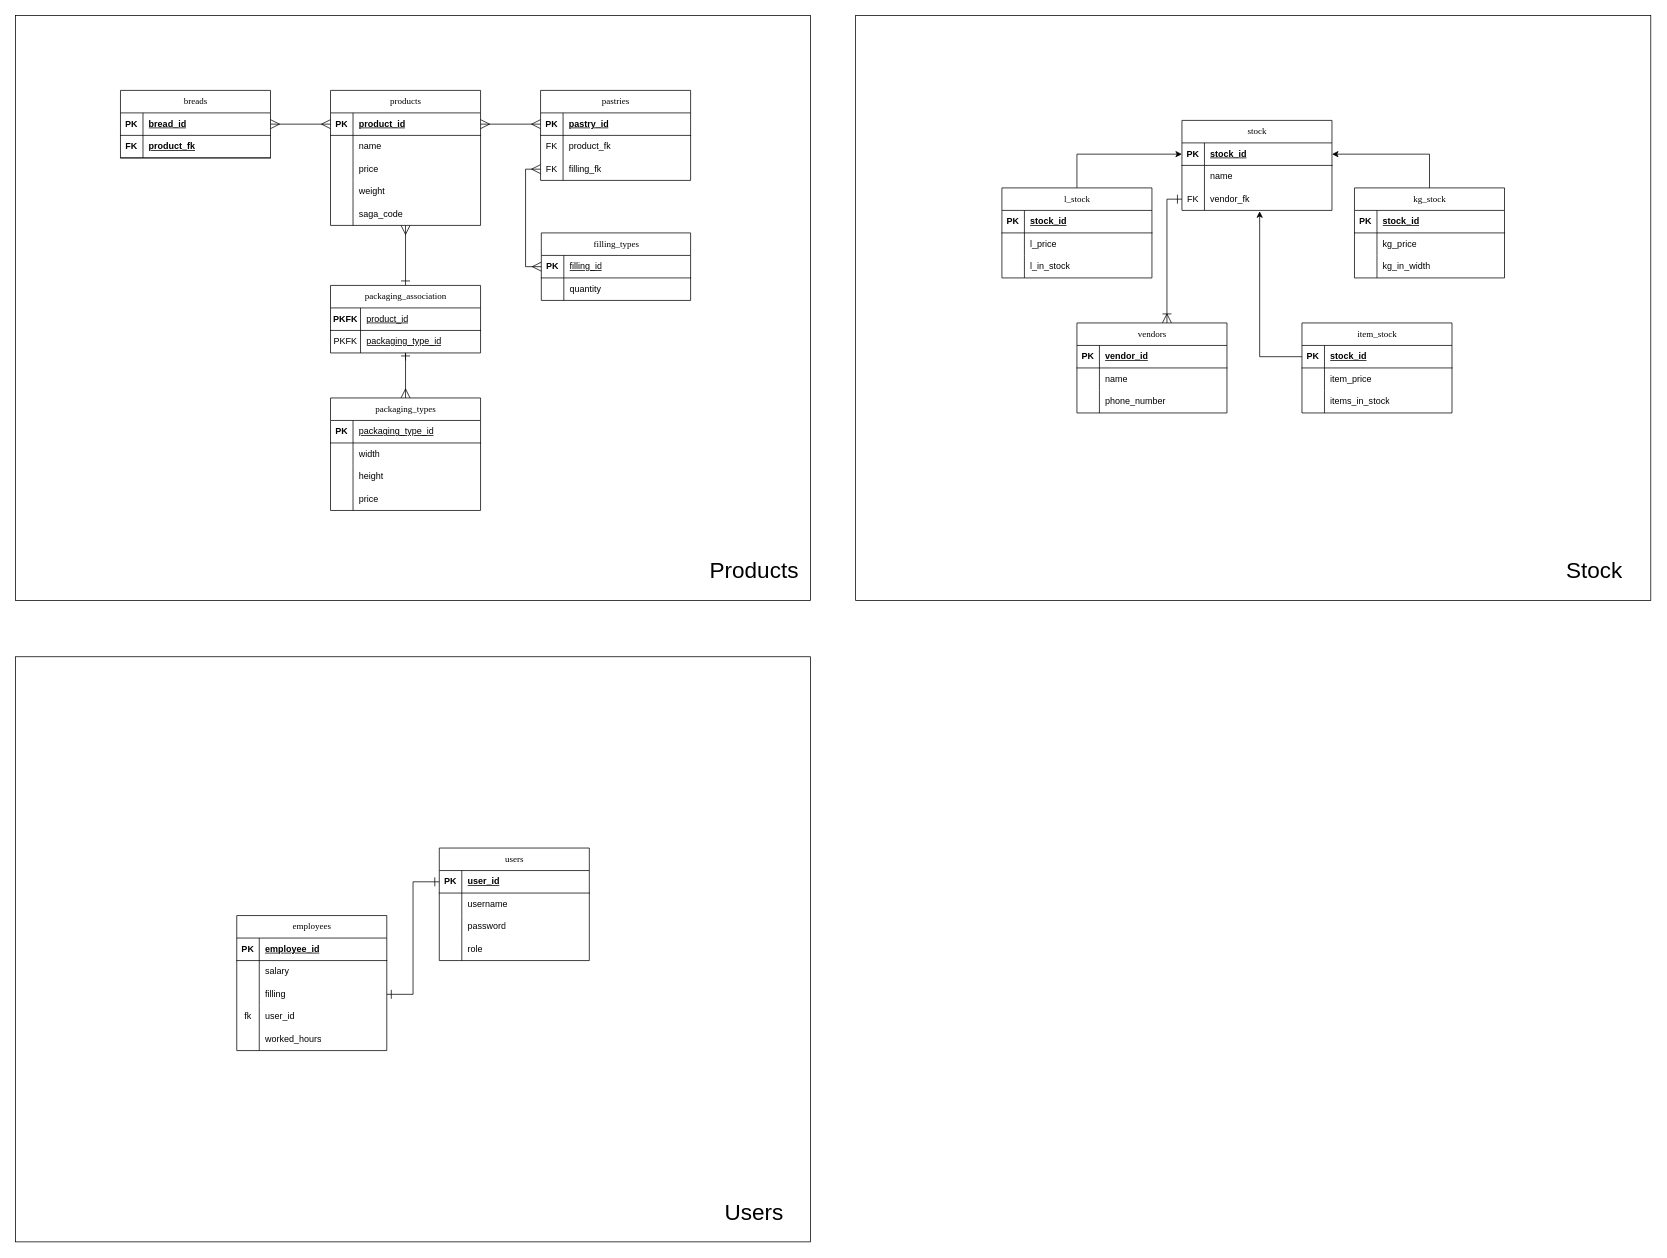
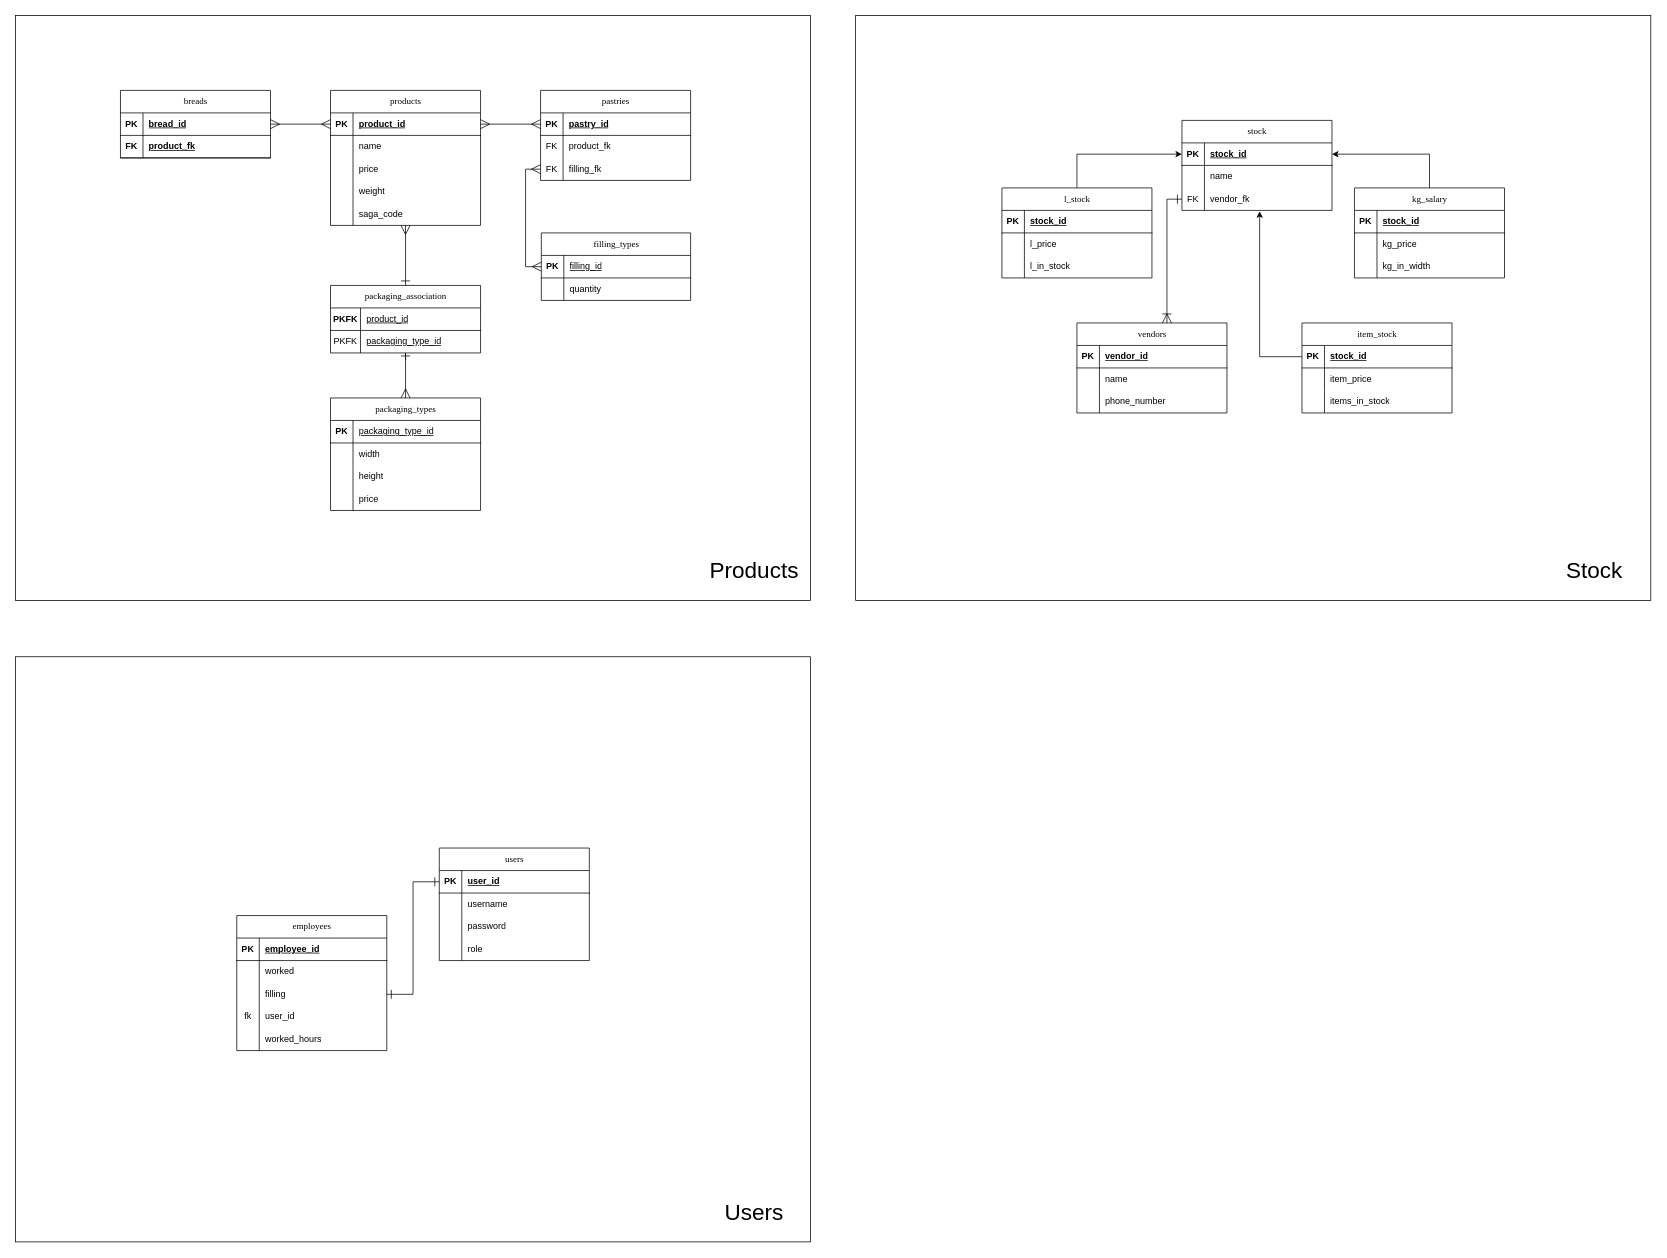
(1430, 199) -> (1430, 199)
(279, 972) -> (280, 972)
